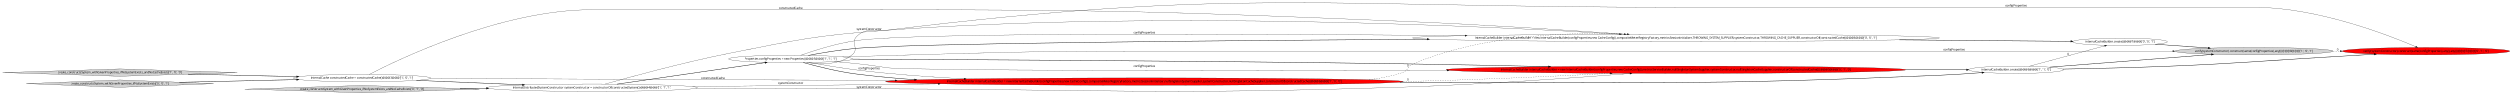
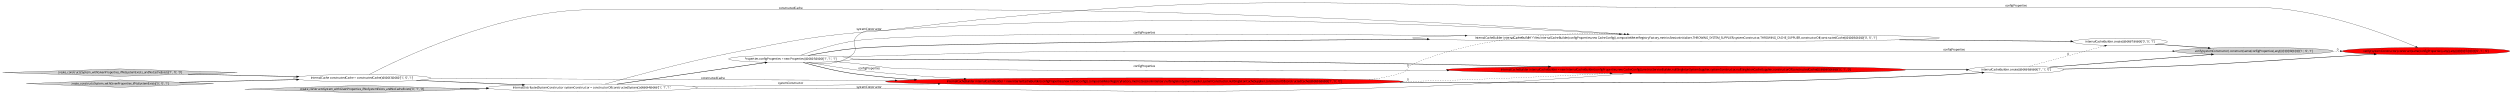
(2067, 56) -> (2067, 56)
